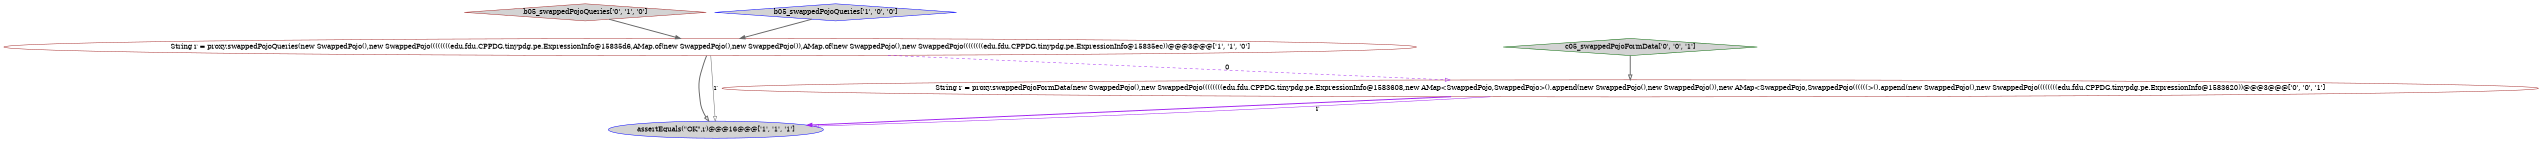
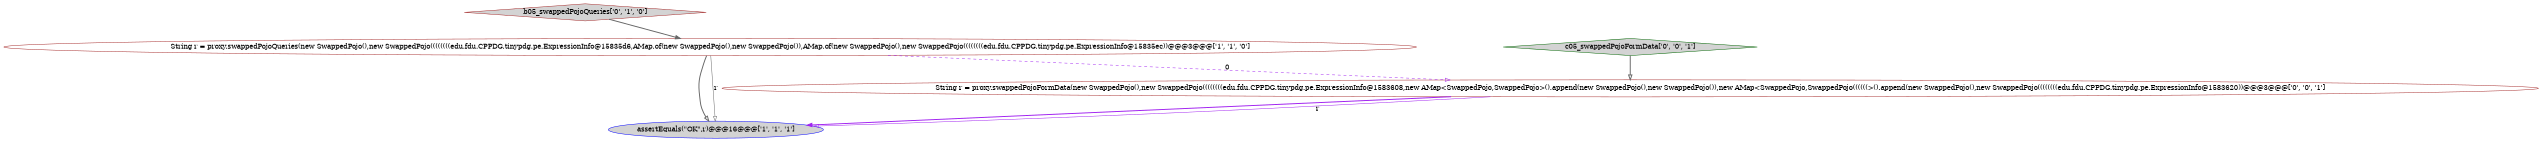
(836, 12) -> none
